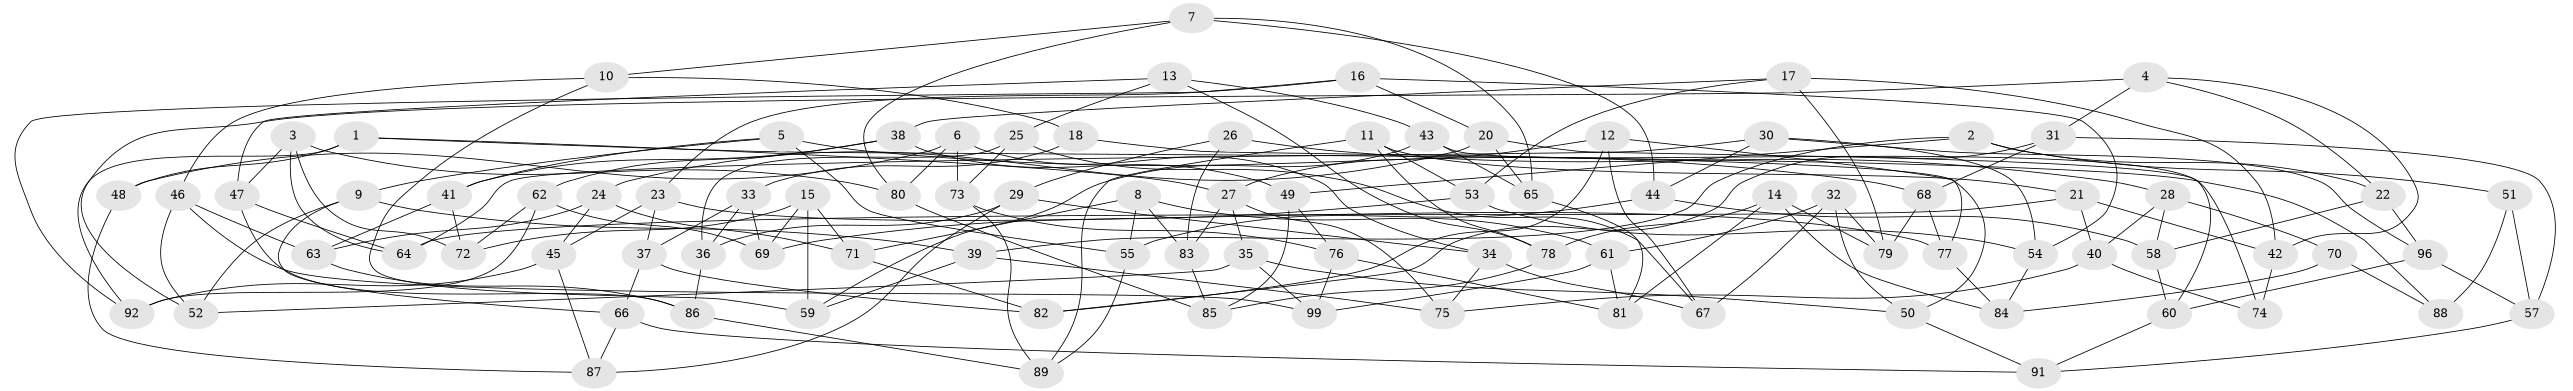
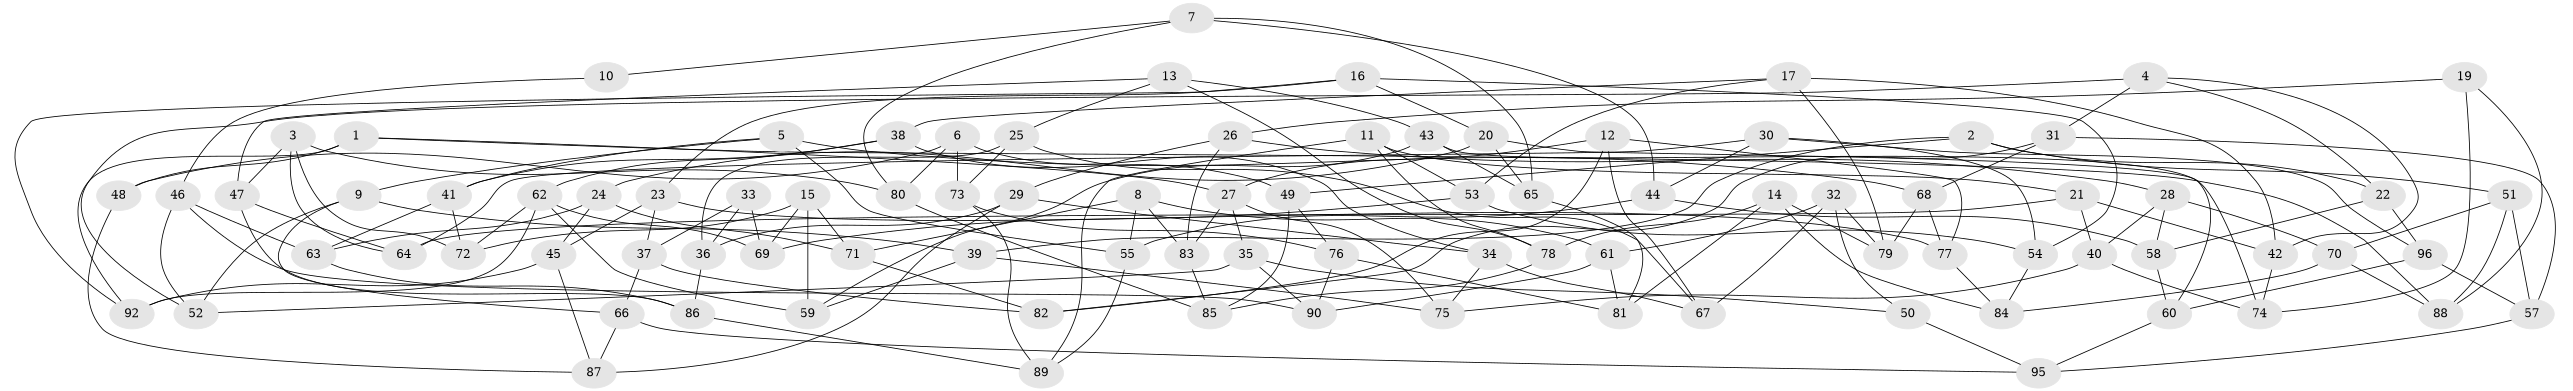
none -> (2465, 77)
(1076, 136) -> none
none -> (2422, 225)
(370, 256) -> (657, 284)
(1314, 314) -> (1314, 314)
(2039, 373) -> (2039, 373)
